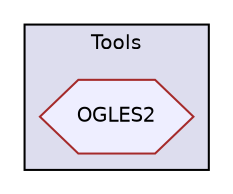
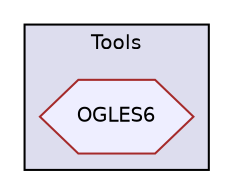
(117, 117) -> (117, 117)
